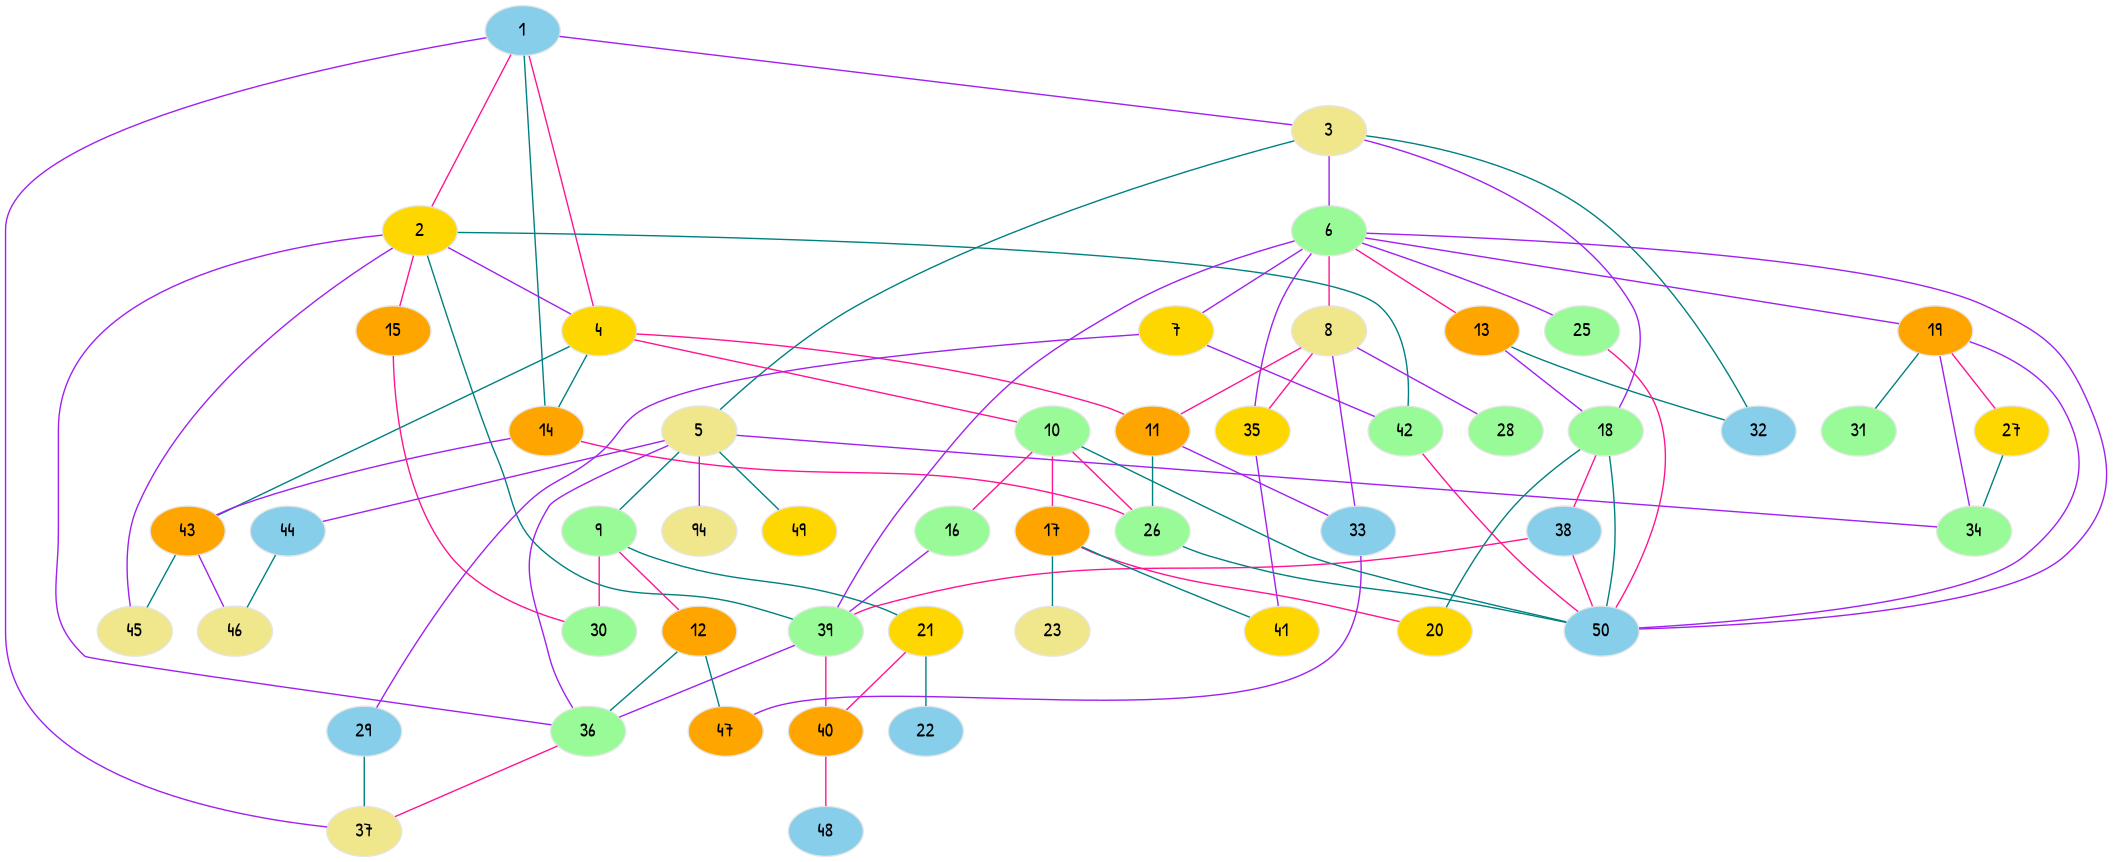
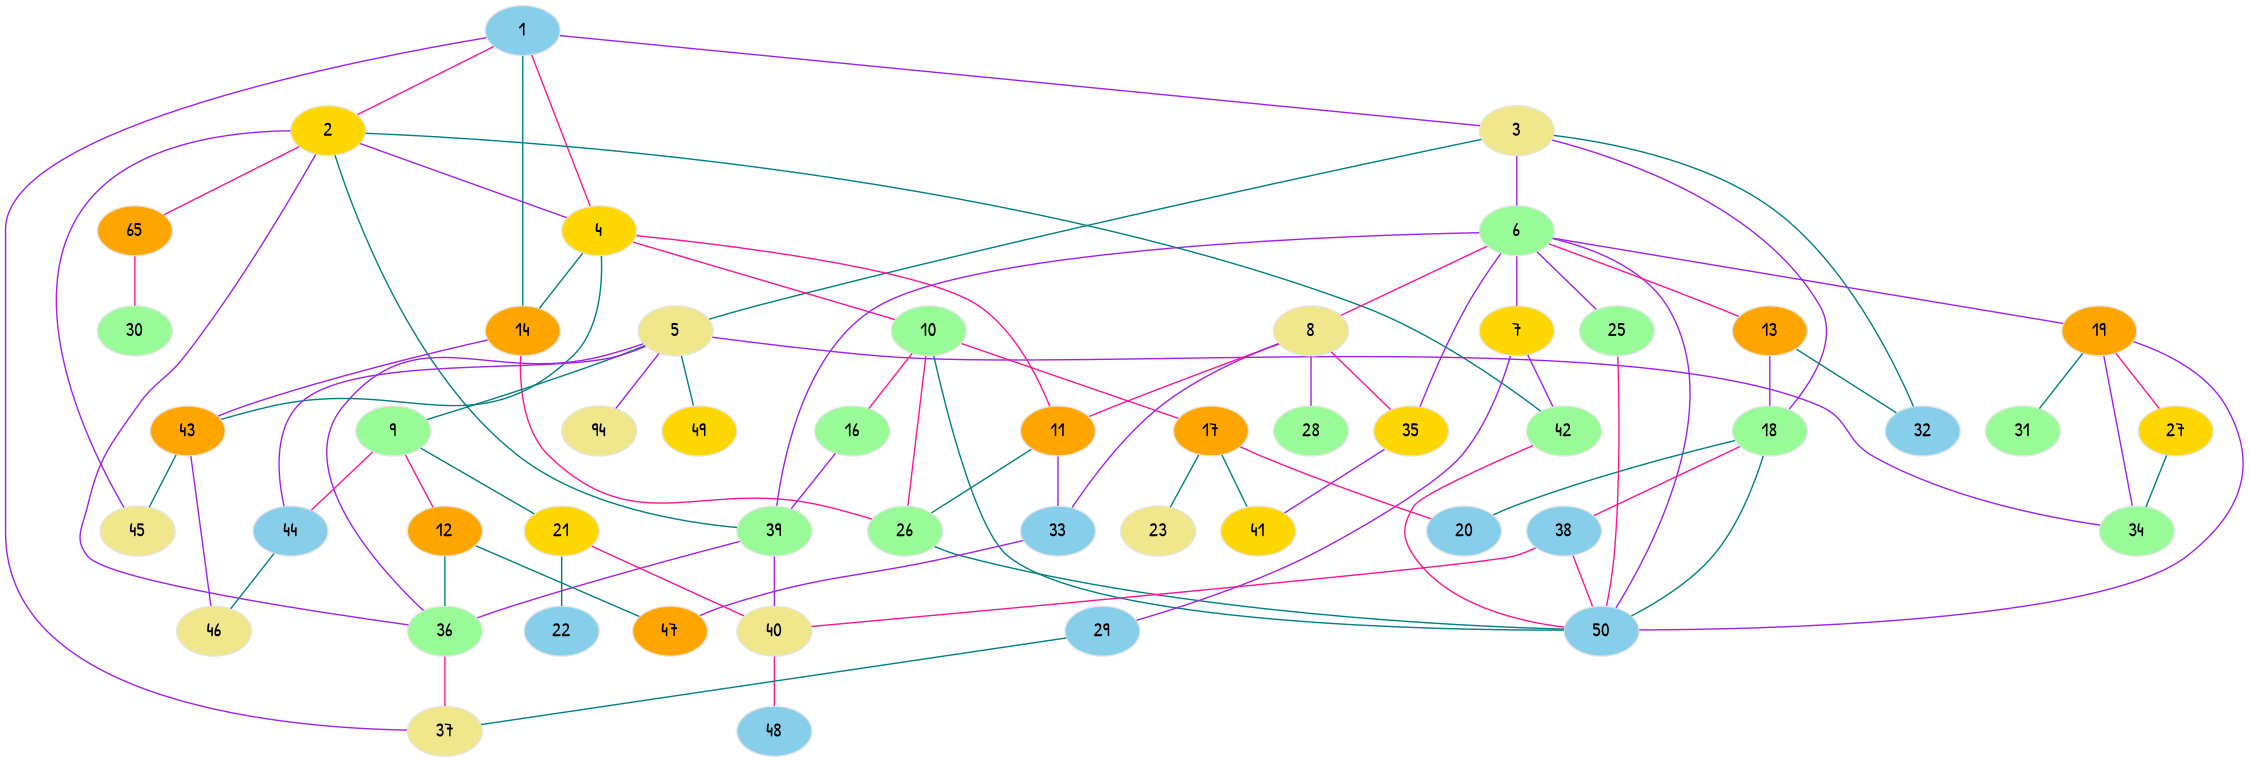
(393, 331) -> (135, 231)
(1189, 568) -> (1193, 591)
(599, 575) -> (342, 481)
(1435, 631) -> (1464, 531)
(826, 681) -> (774, 581)
(826, 731) -> (774, 631)
